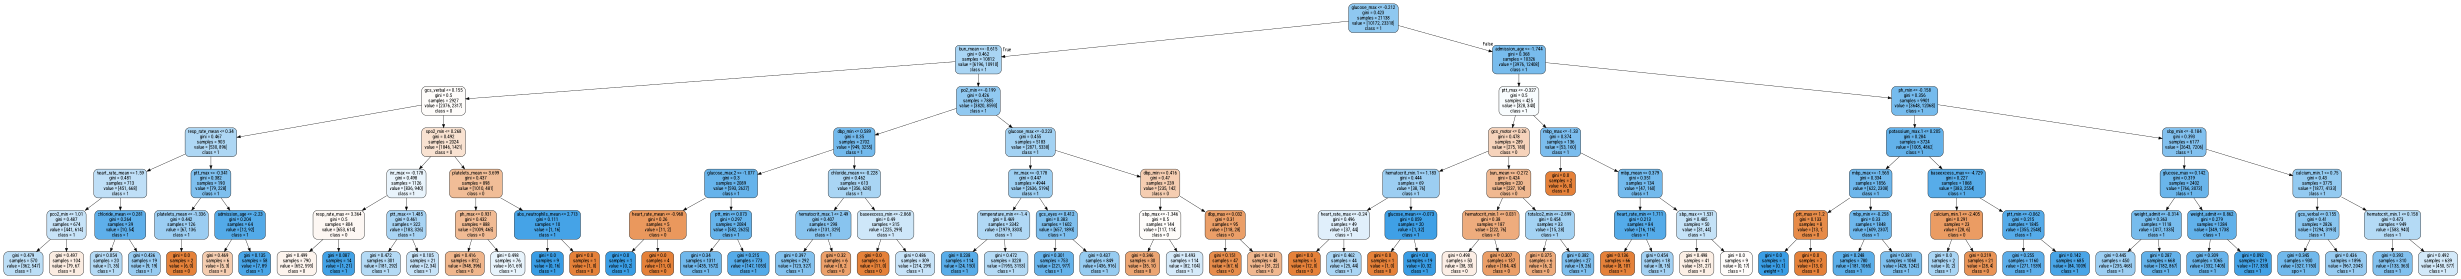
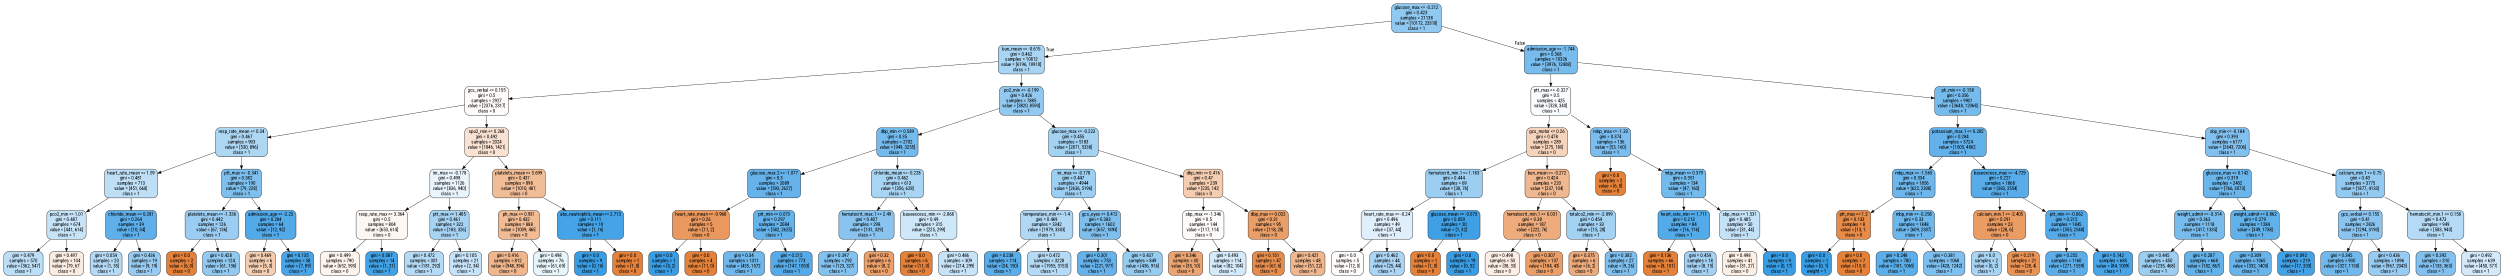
none -> (221, 264)
(1304, 264) -> (1347, 264)
(1736, 264) -> (1779, 264)
